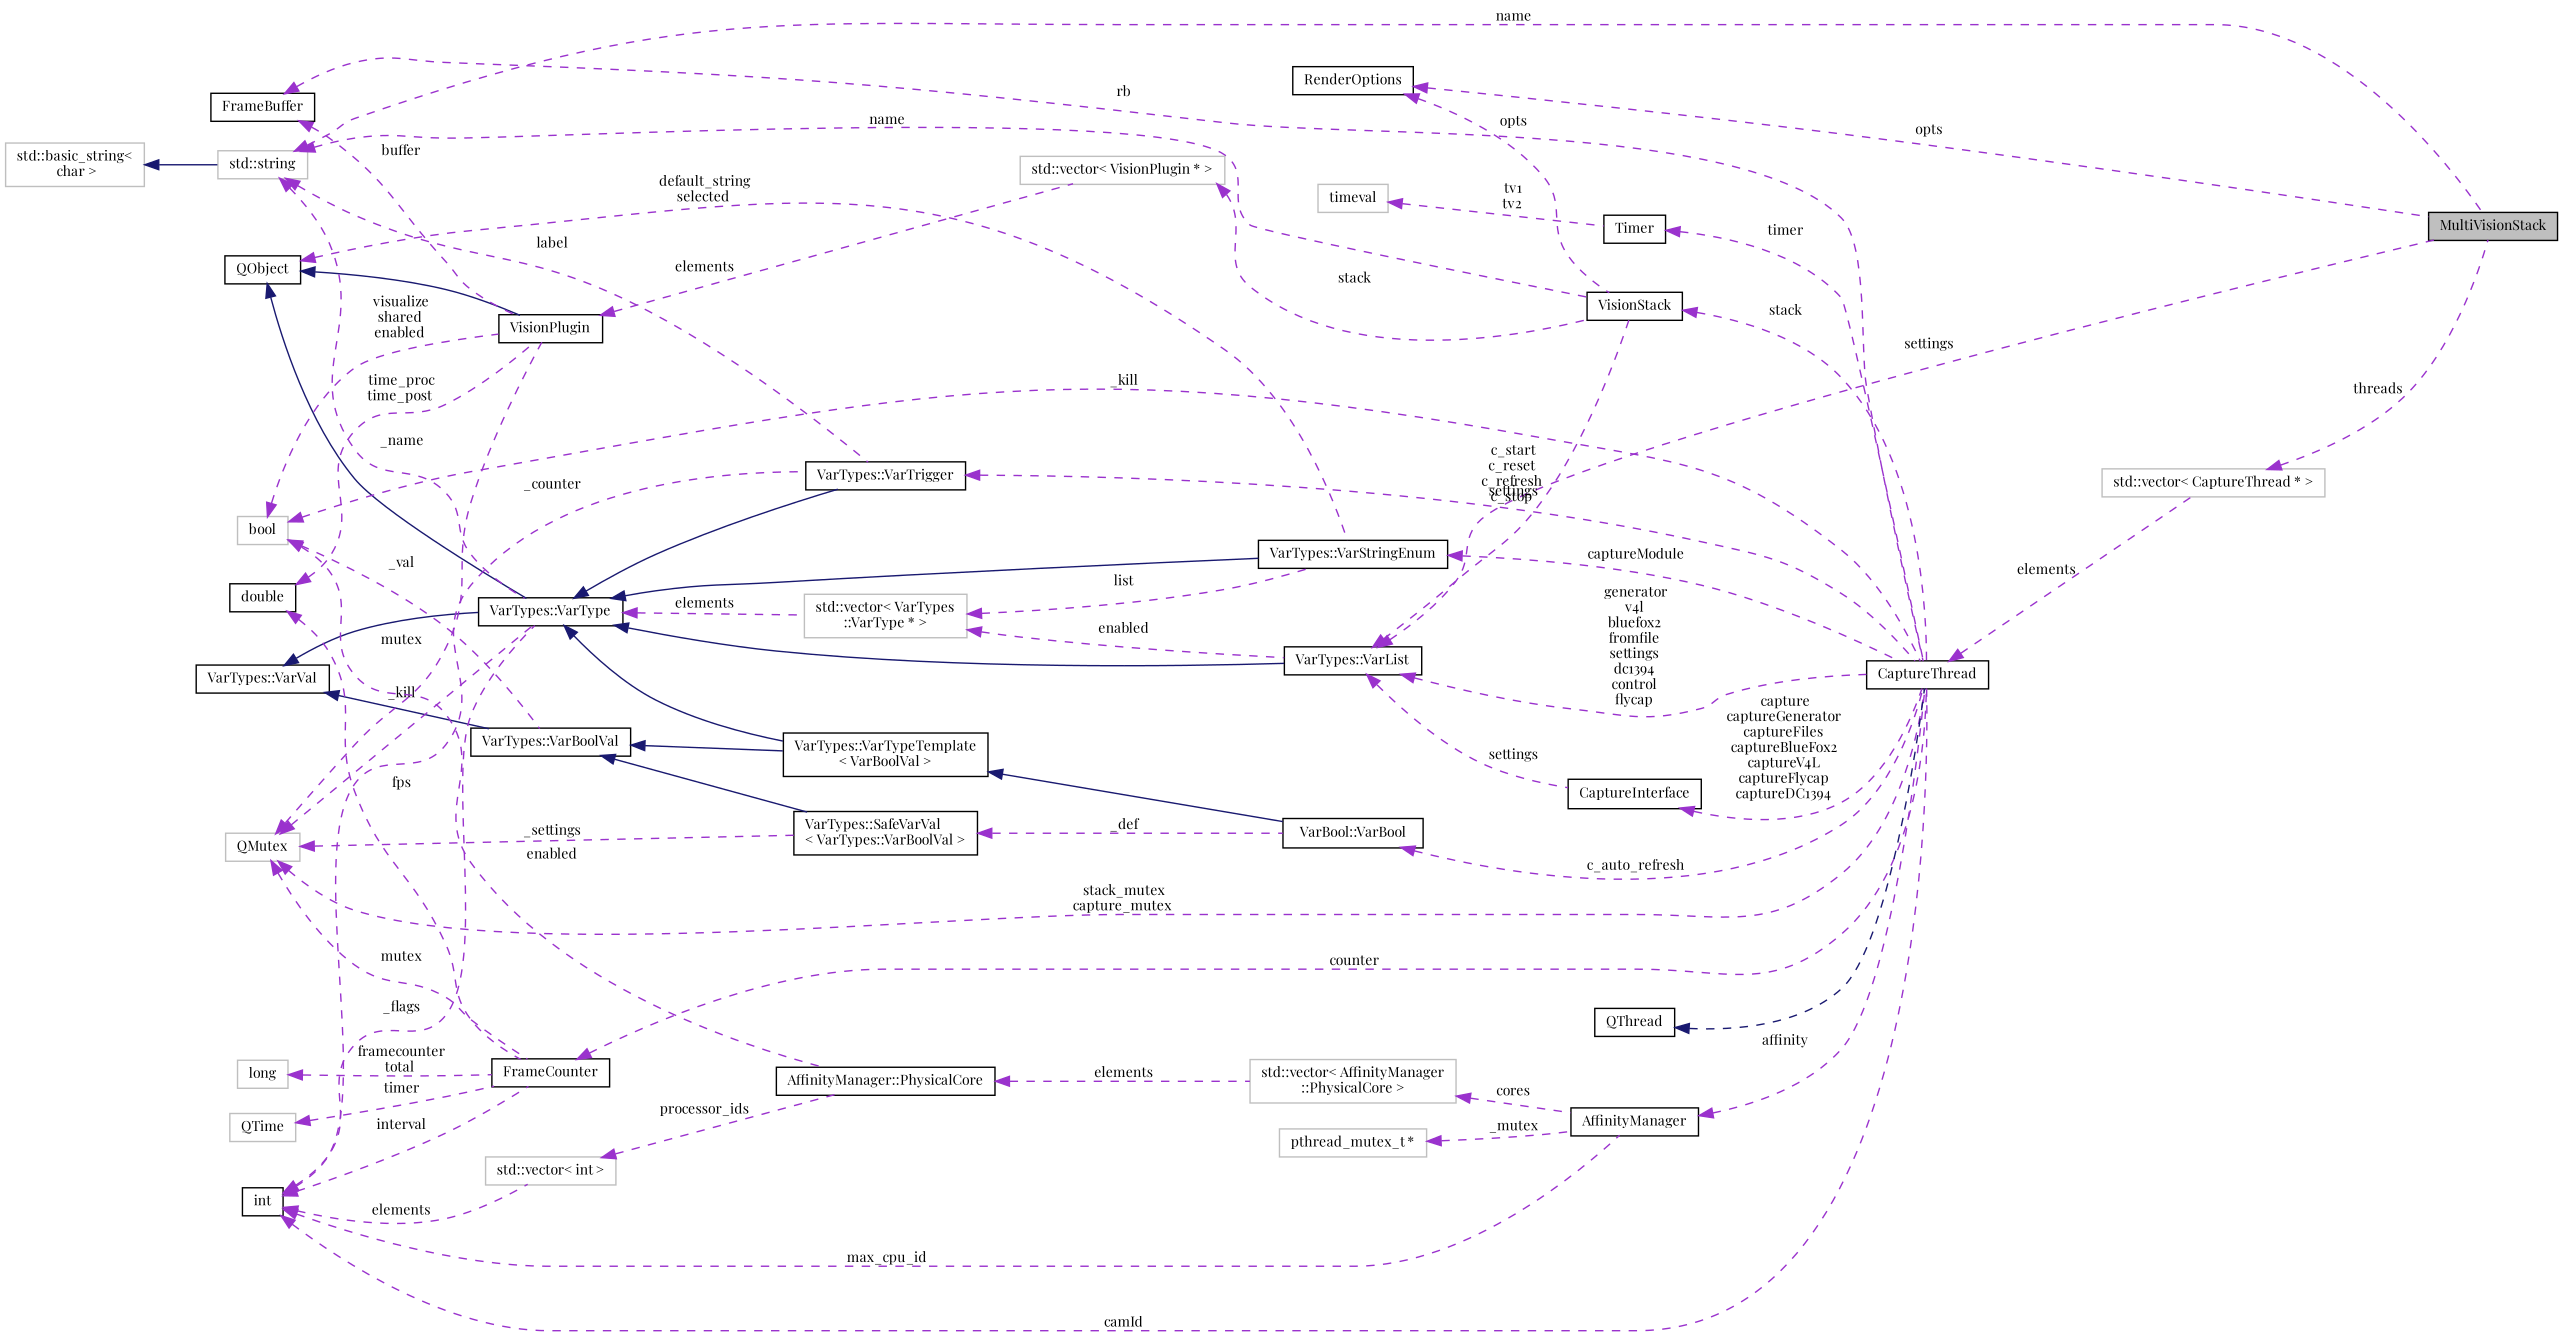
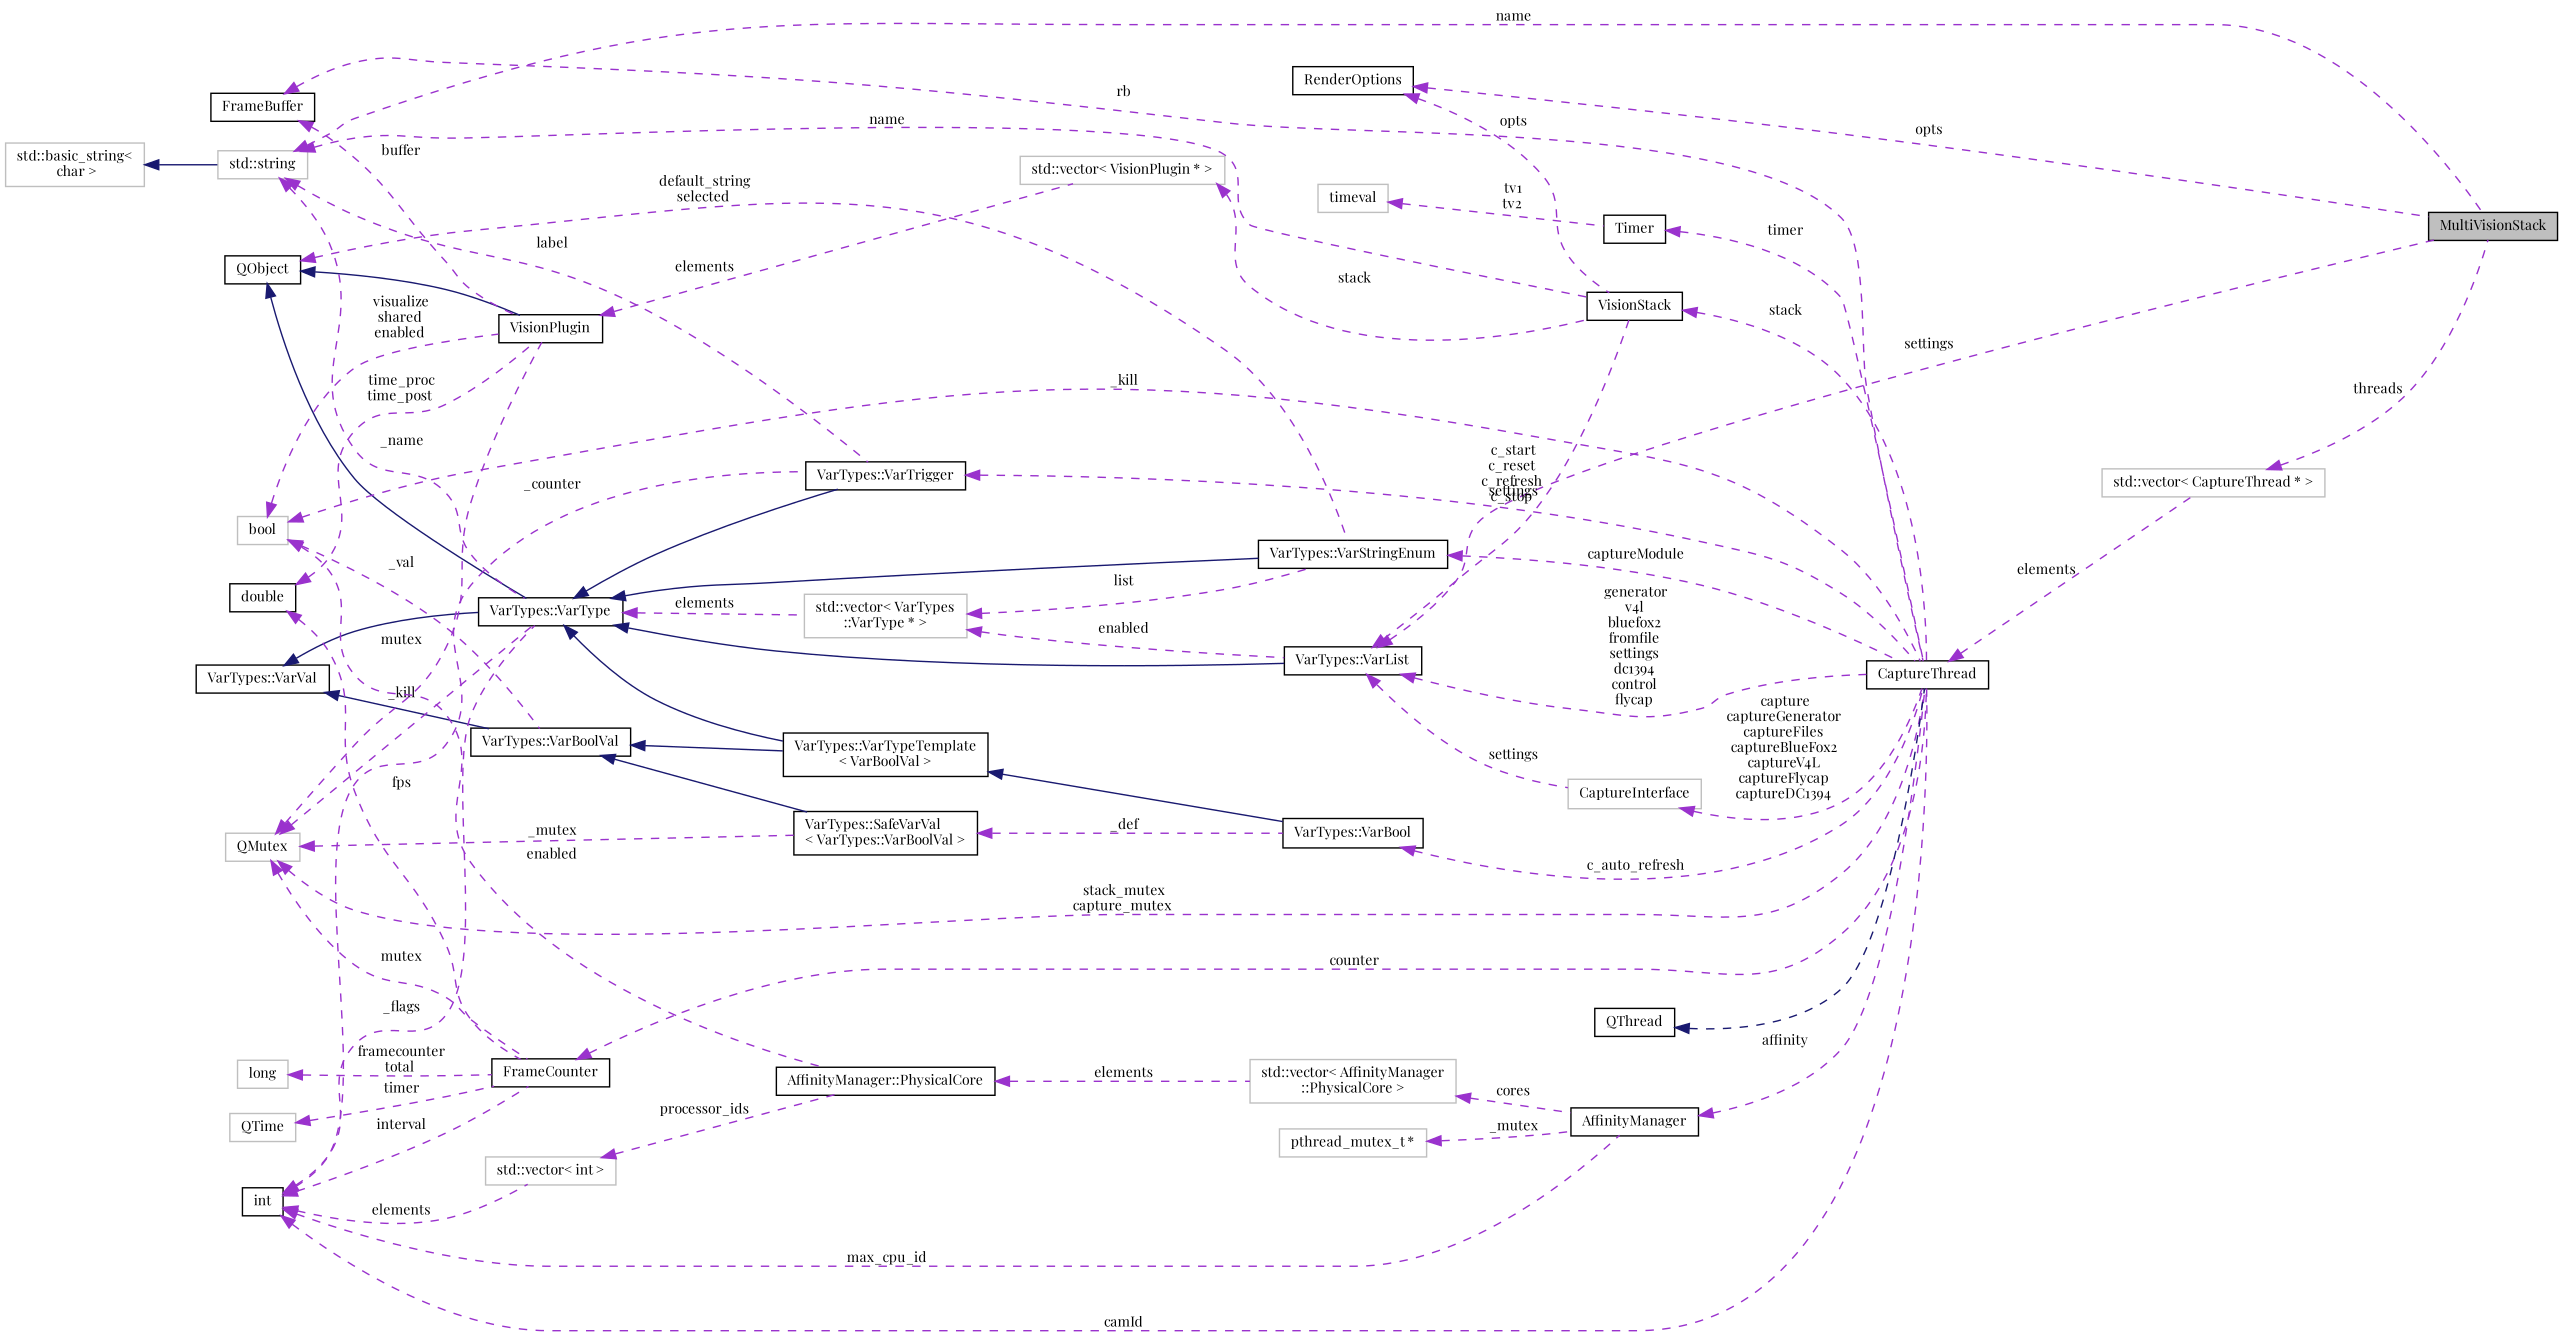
(1635, 794) -> (1635, 794)
(551, 831) -> (551, 831)
(1353, 833) -> (1353, 833)
